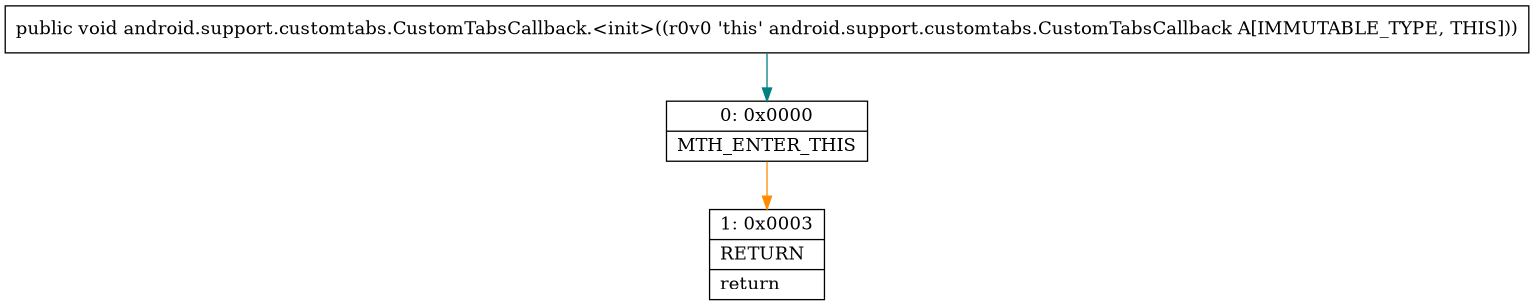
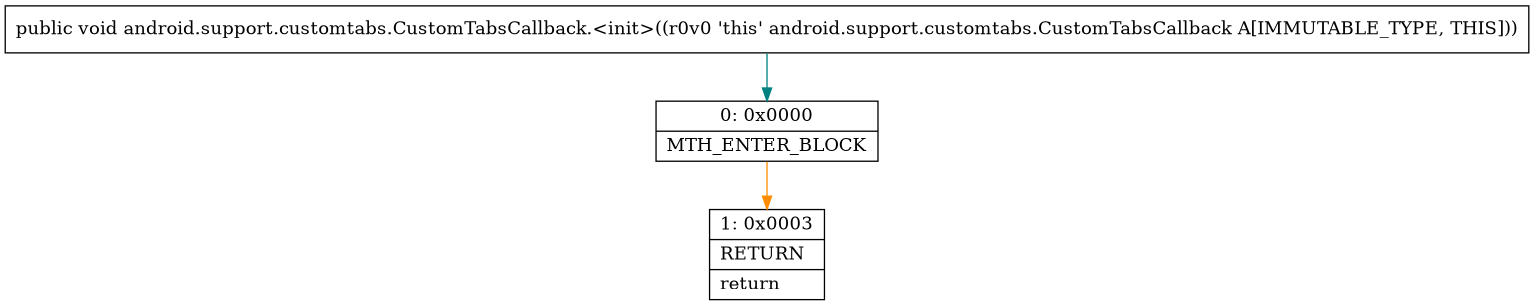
(767, 146) -> (767, 146)
